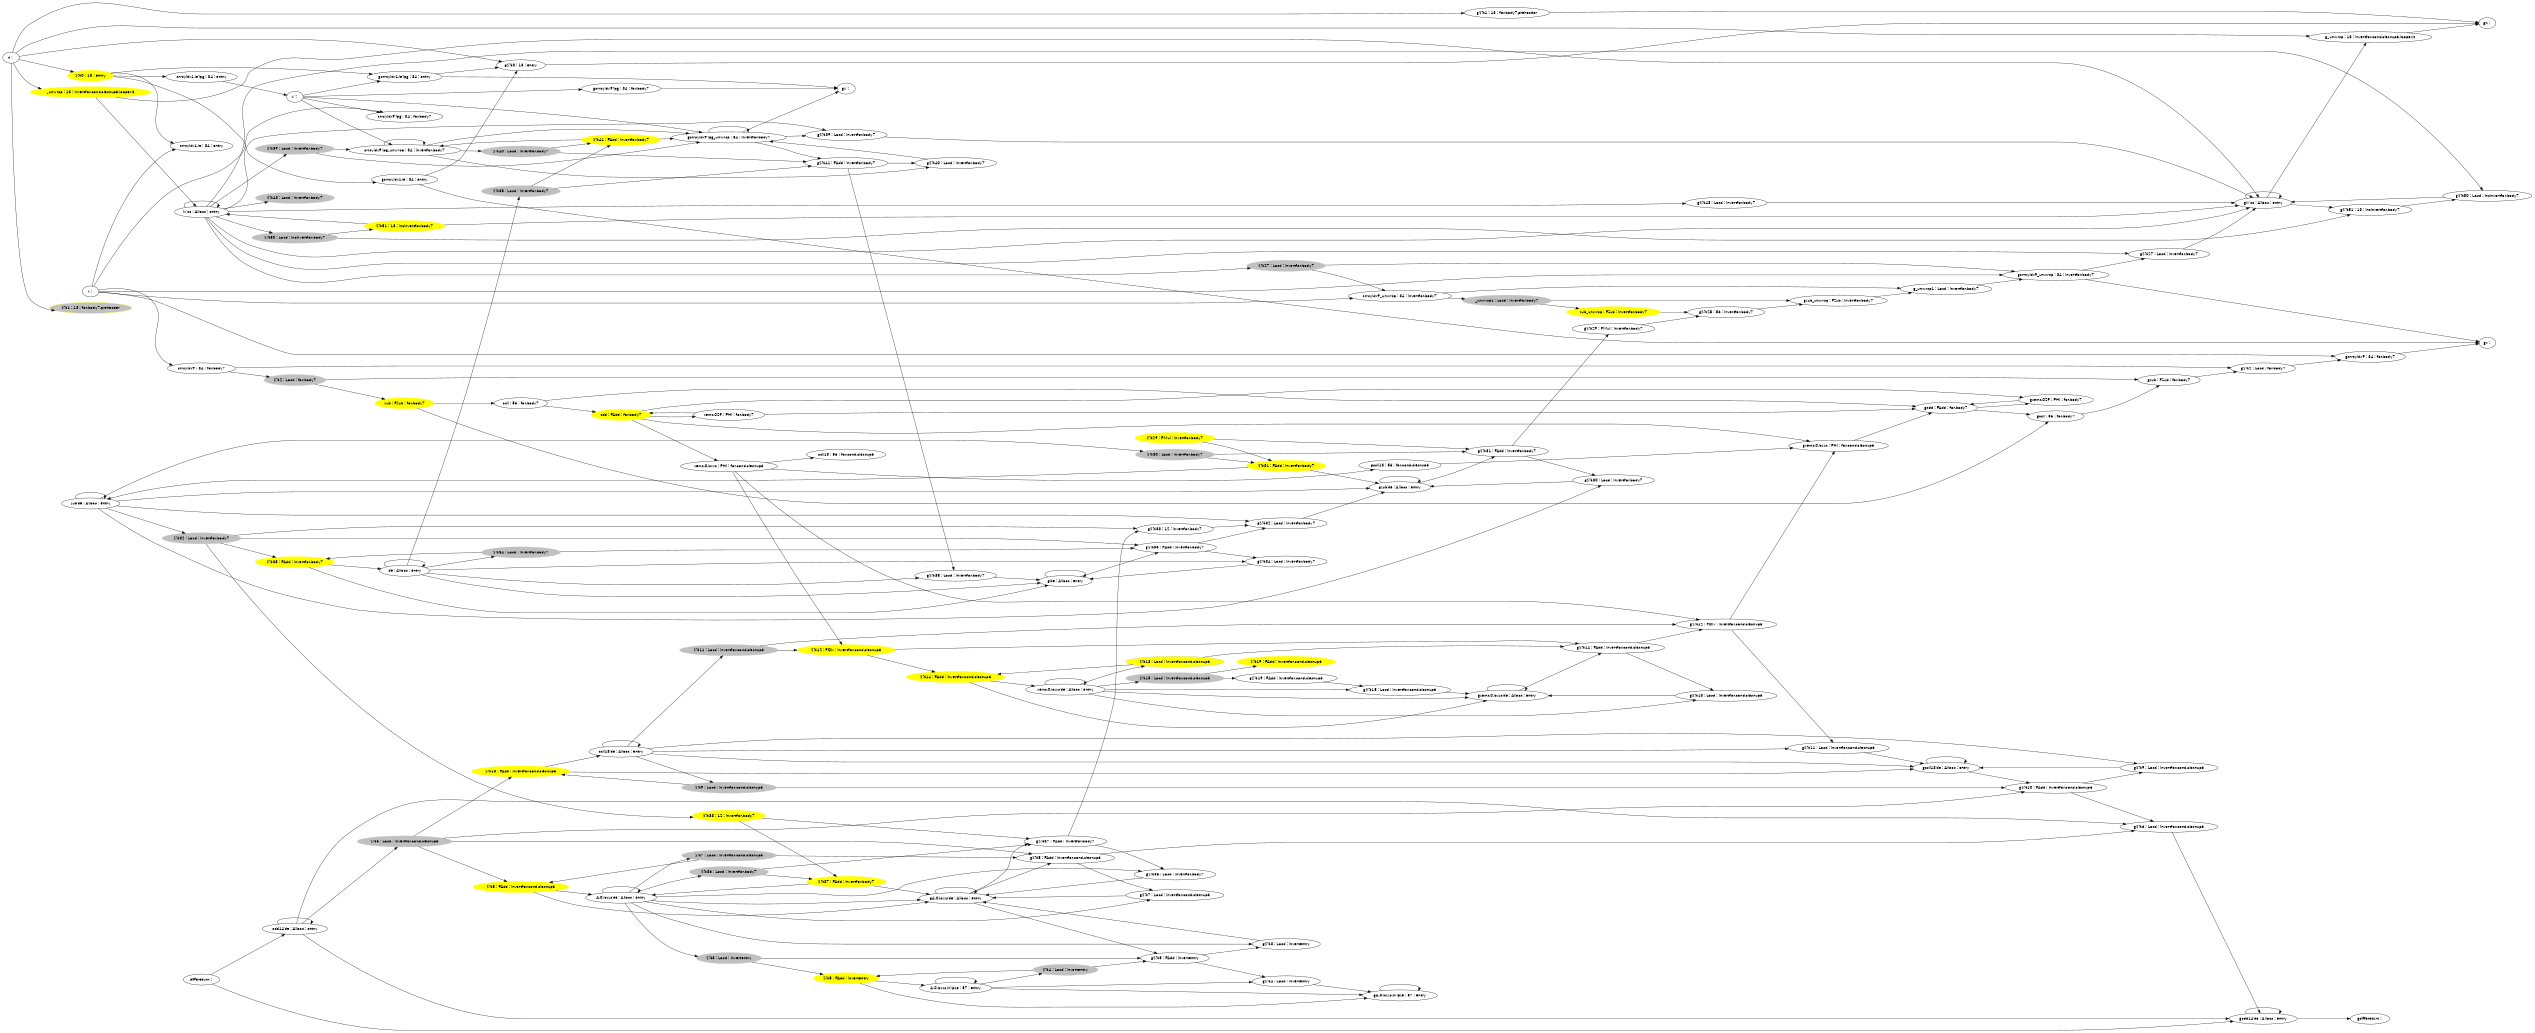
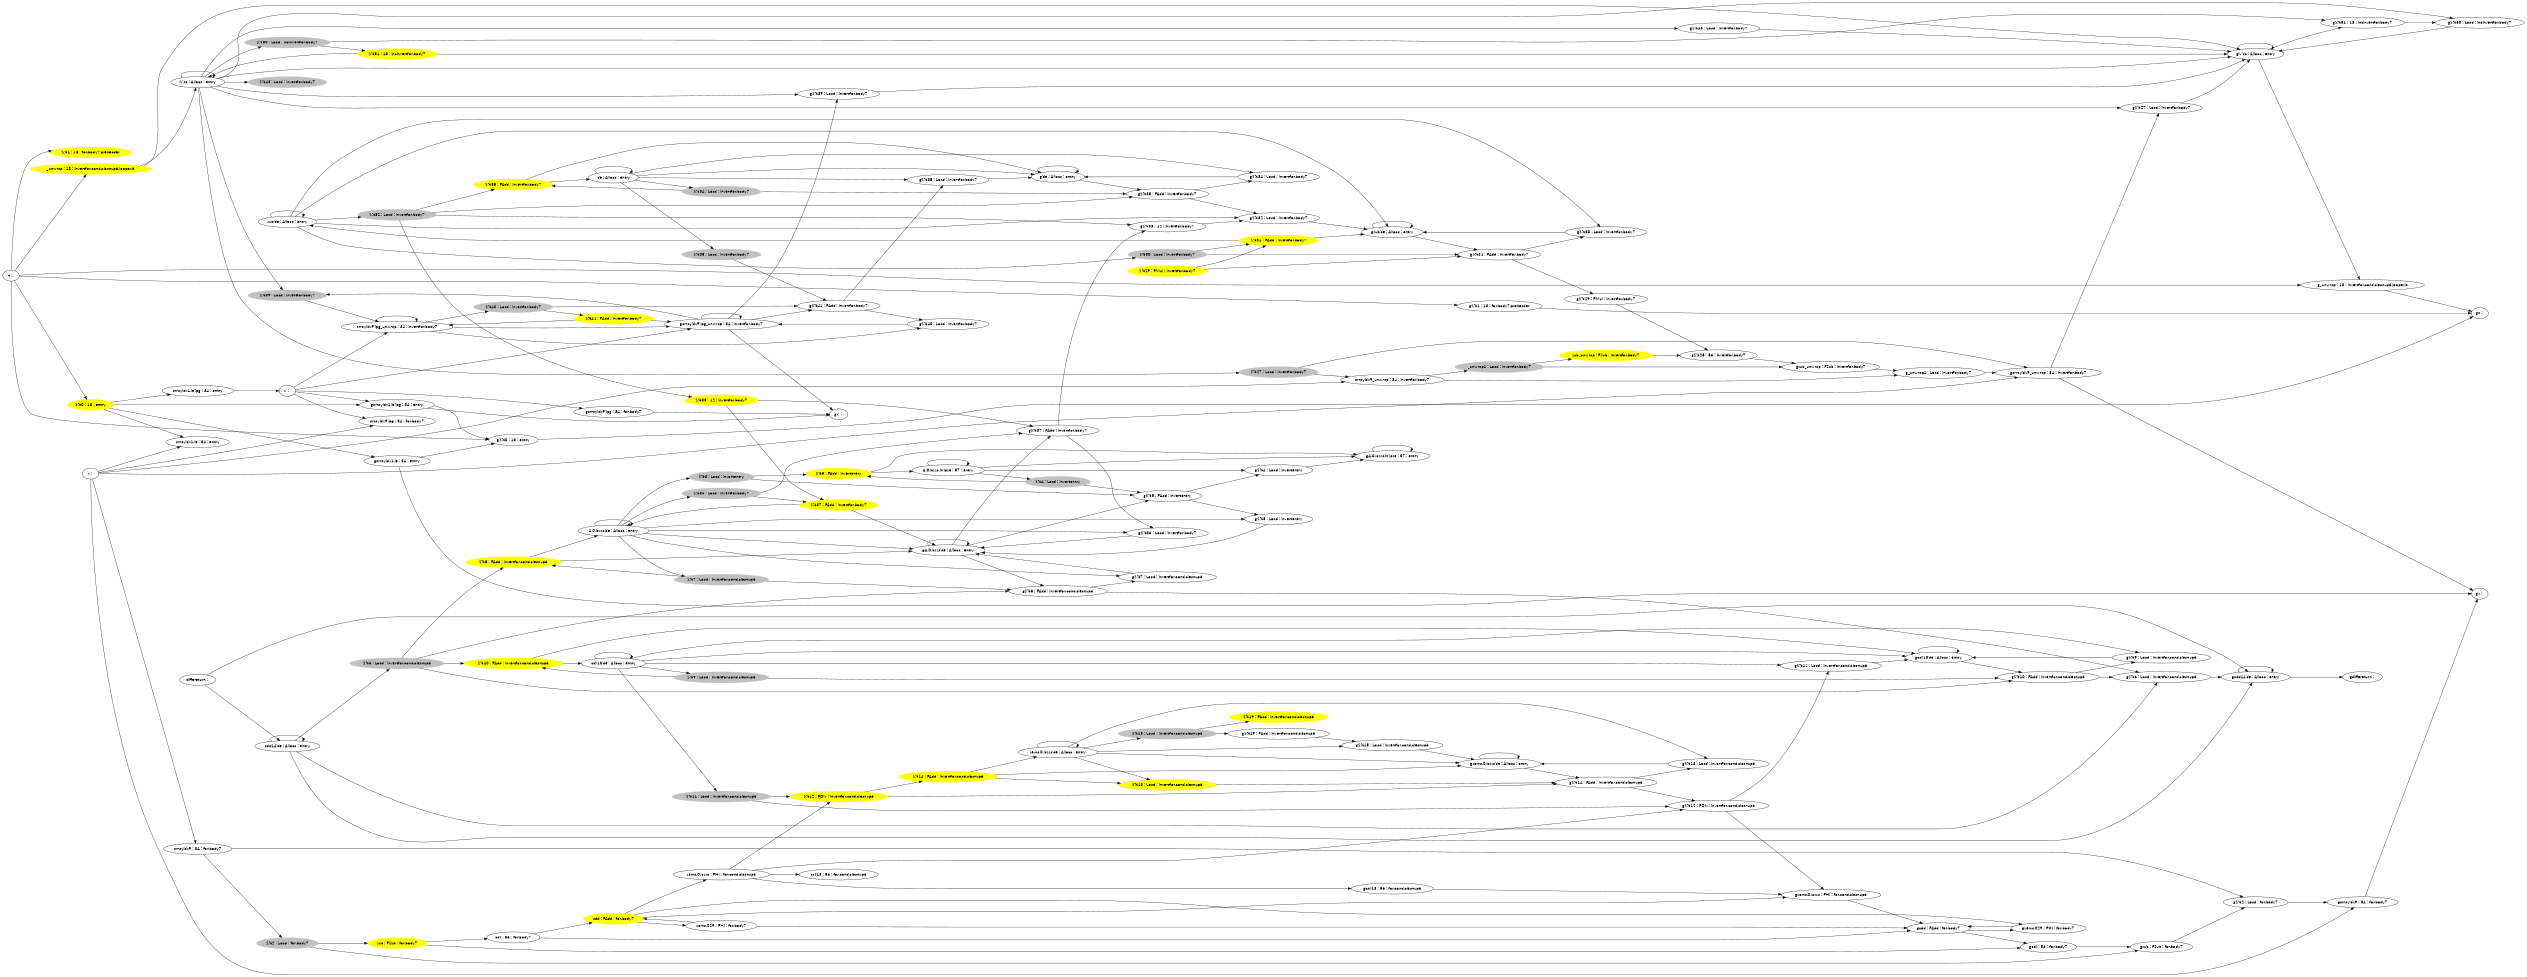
(507, 166) -> (515, 296)
(570, 166) -> none
(91, 308) -> (91, 152)
(1067, 669) -> (1056, 781)
